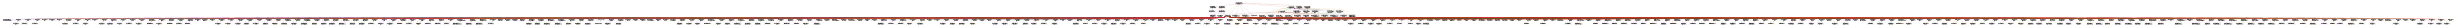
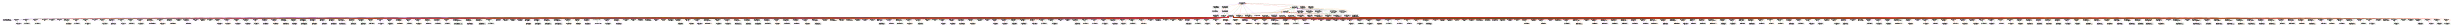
(179, 24) -> none
(1820, 24) -> (1820, 24)
